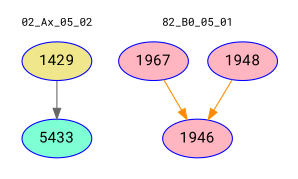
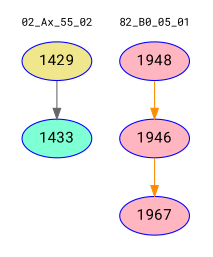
(57, 23) -> (57, 23)
(173, 95) -> (155, 172)
(57, 138) -> (57, 138)
